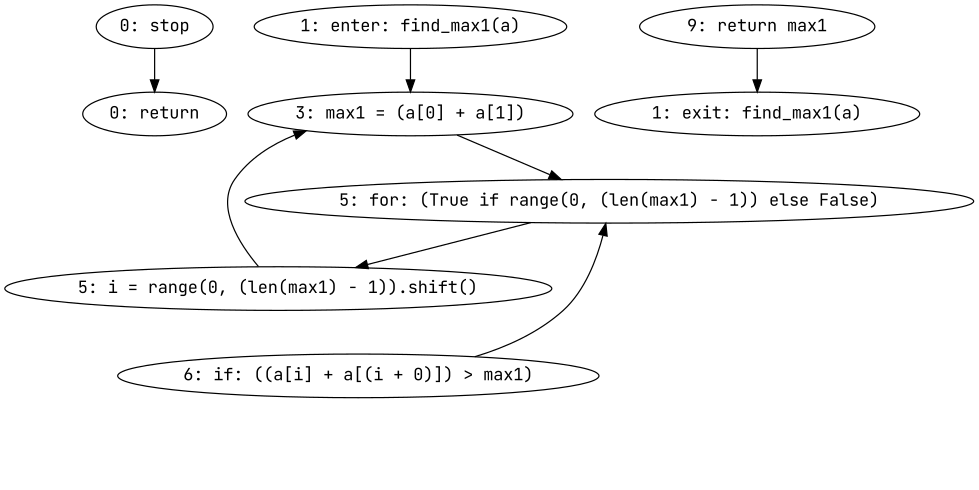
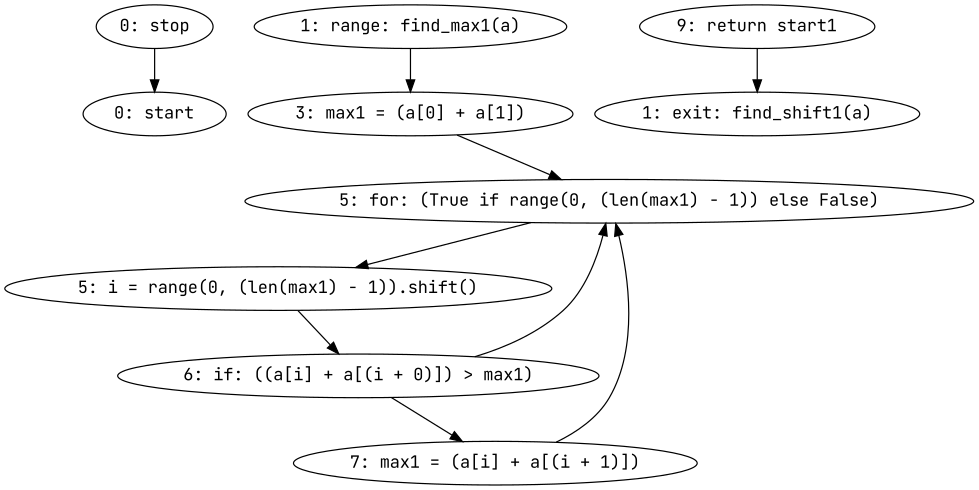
(410, 27) -> (410, 27)
(757, 27) -> (757, 27)
(155, 114) -> (155, 114)
(757, 114) -> (757, 114)
(230, 189) -> (314, 328)
none -> (495, 463)
